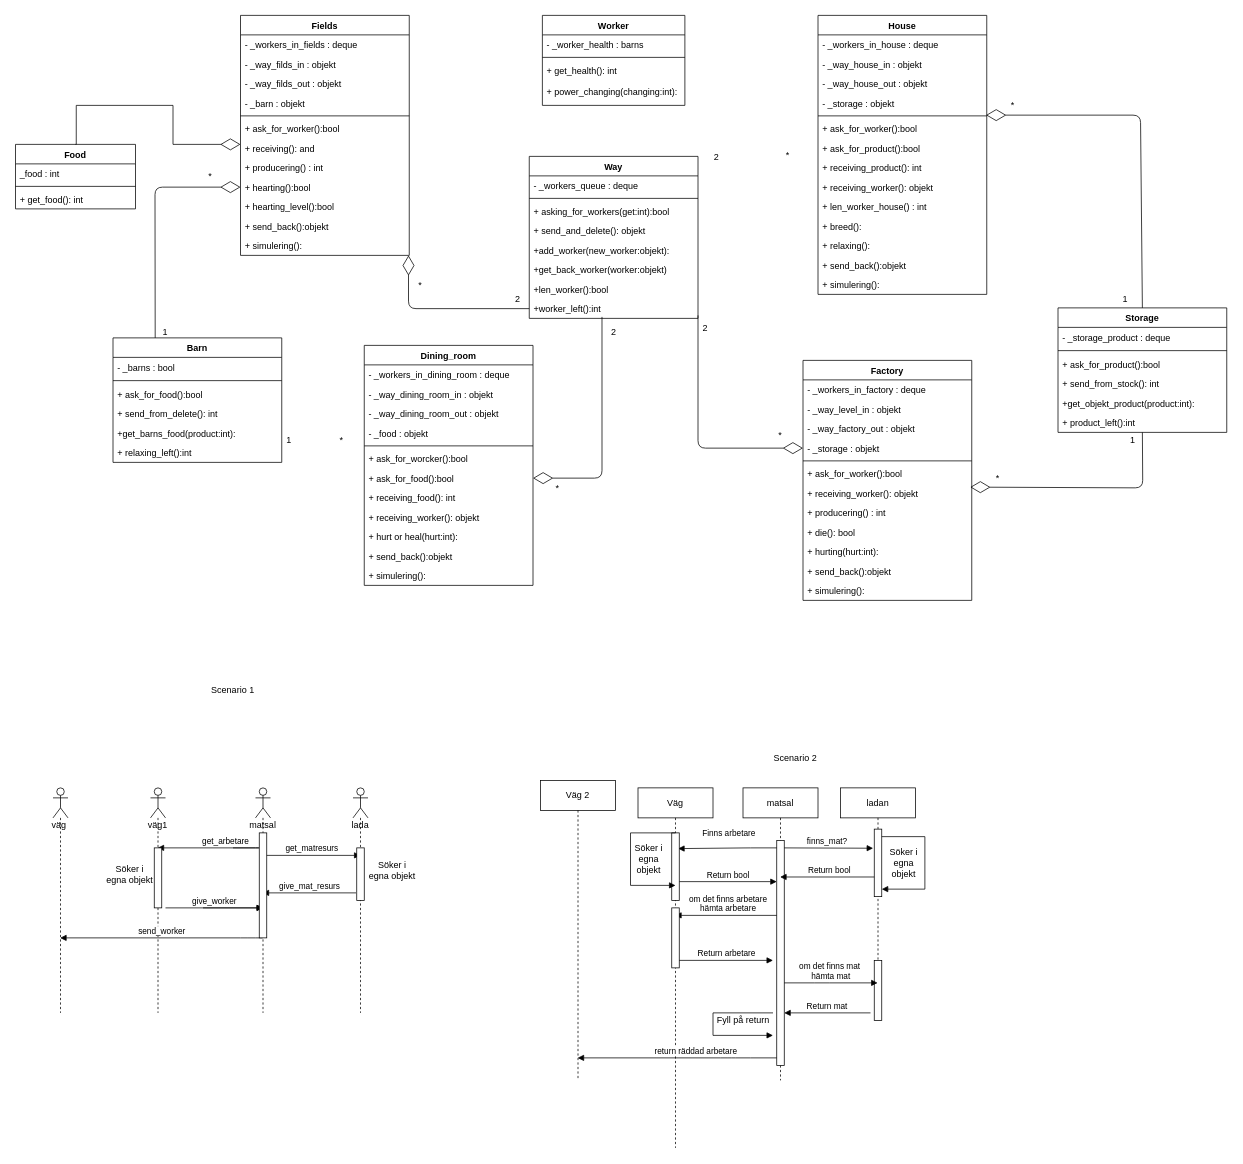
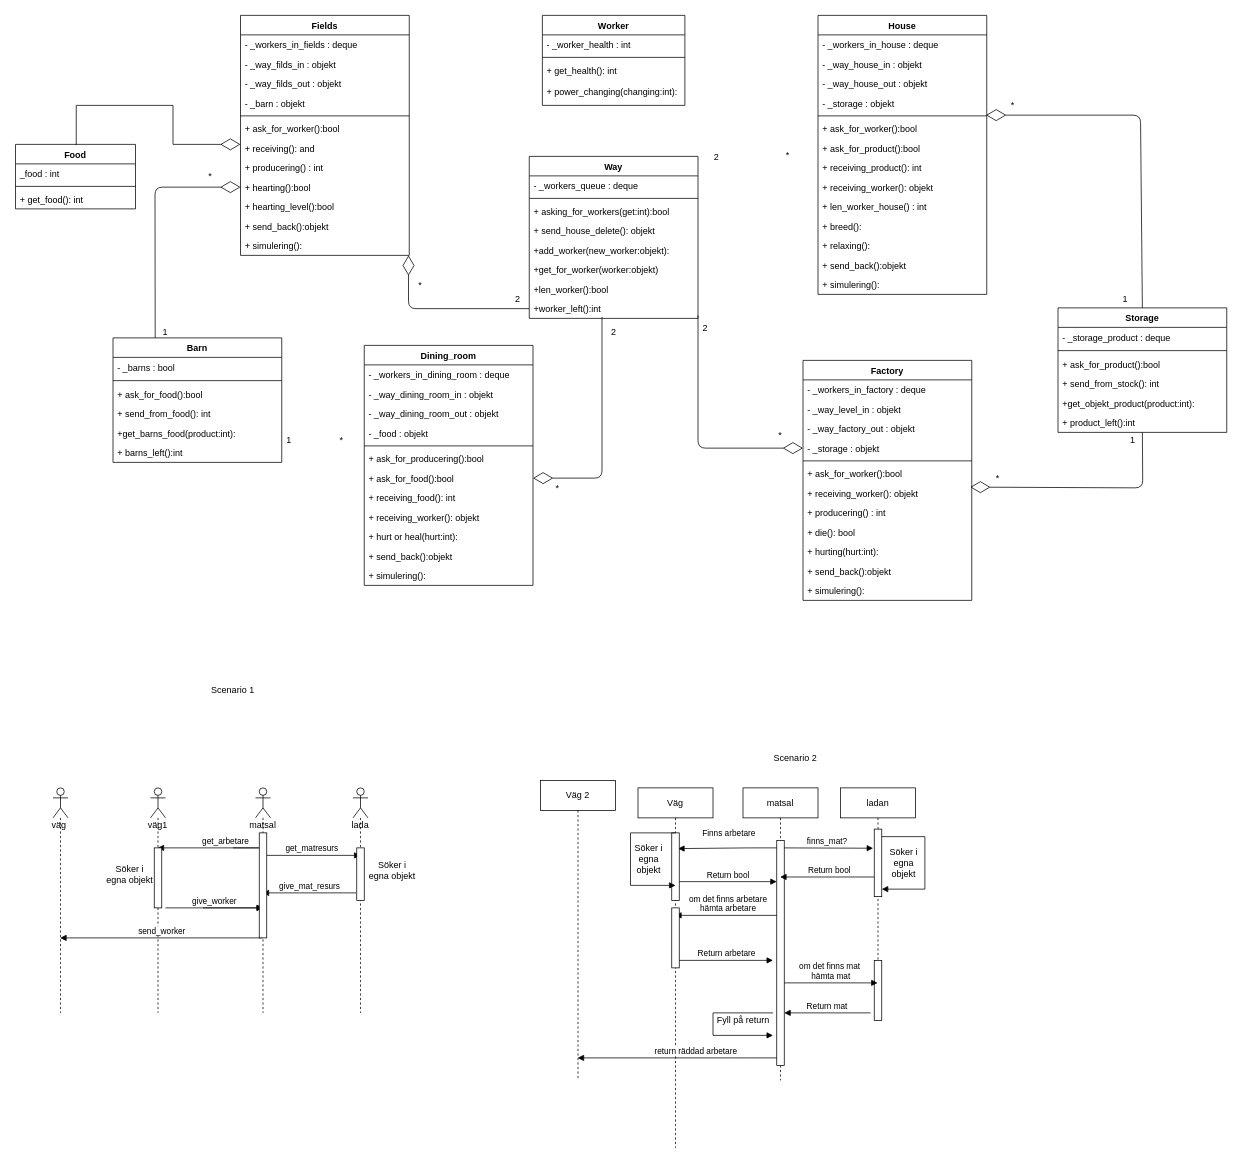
(601, 45) -> (595, 45)
(597, 231) -> (602, 231)
(610, 270) -> (608, 270)
(174, 414) -> (170, 414)
(163, 453) -> (158, 453)
(425, 459) -> (434, 459)
